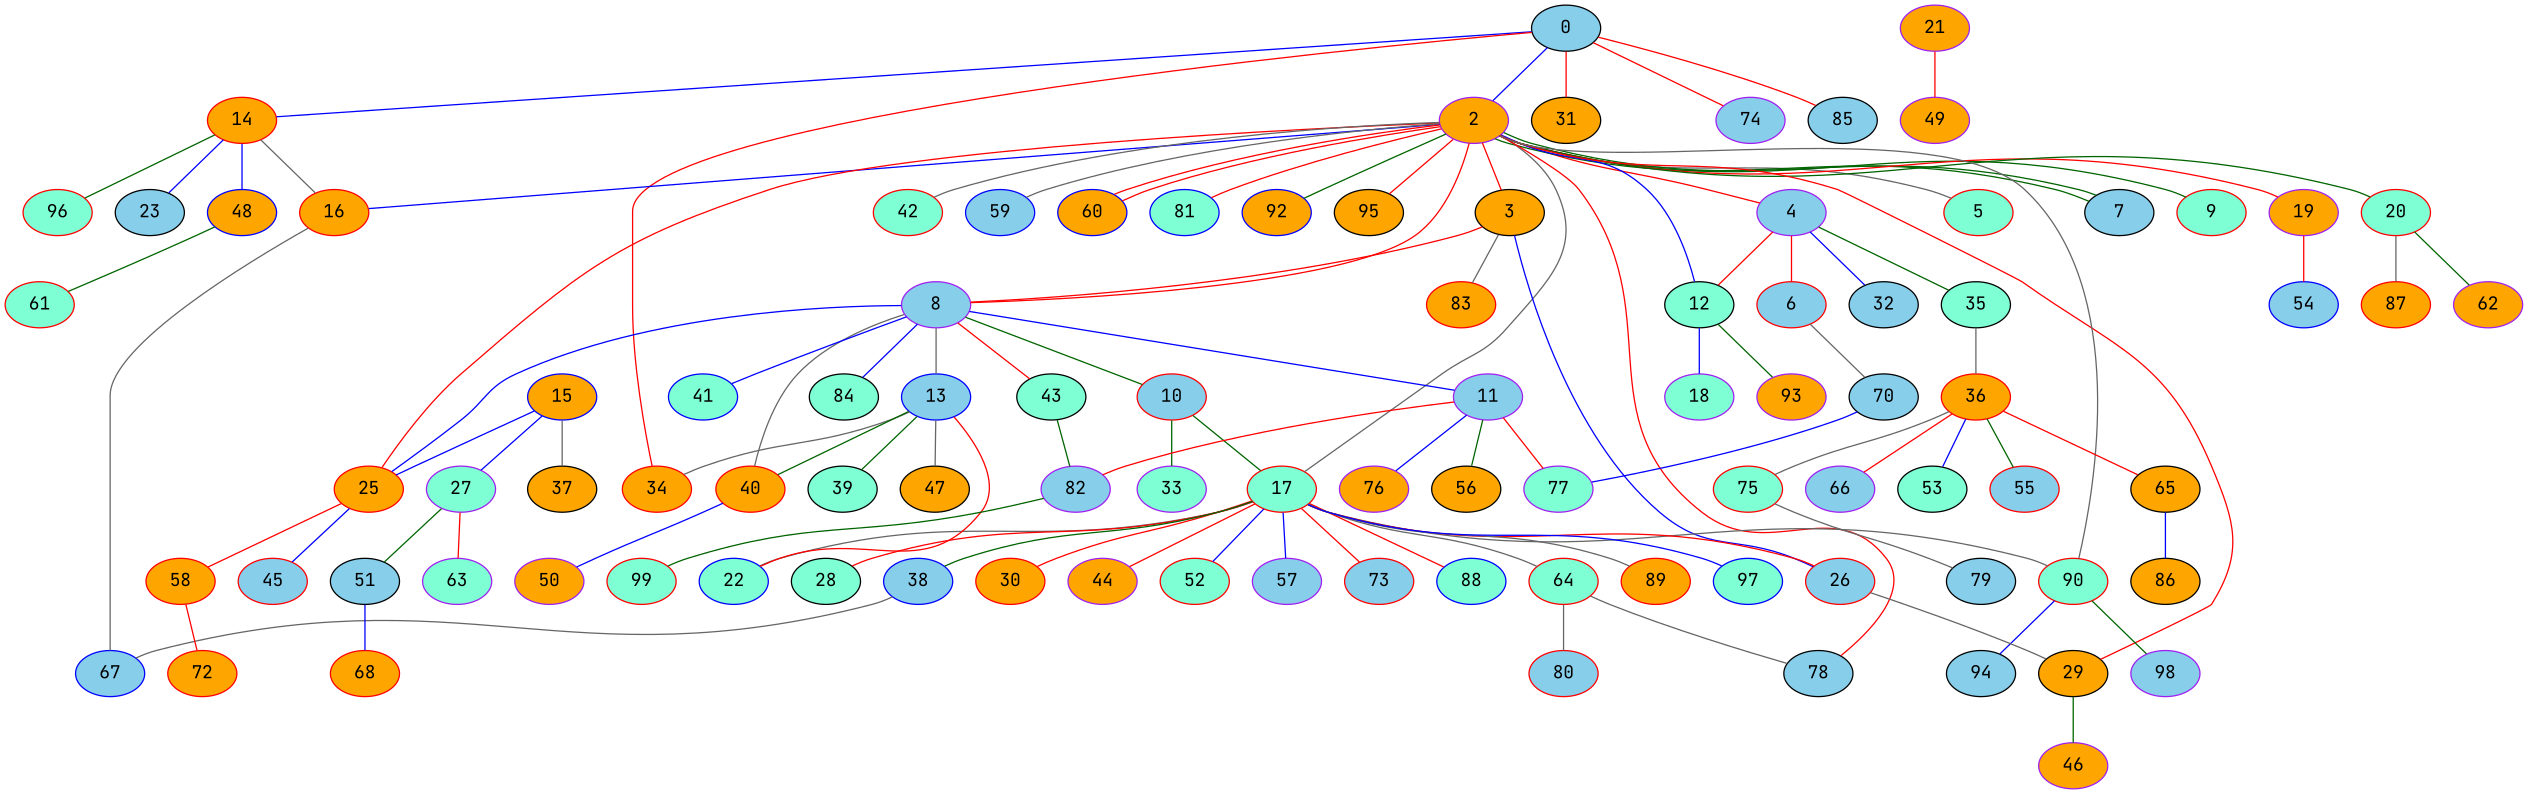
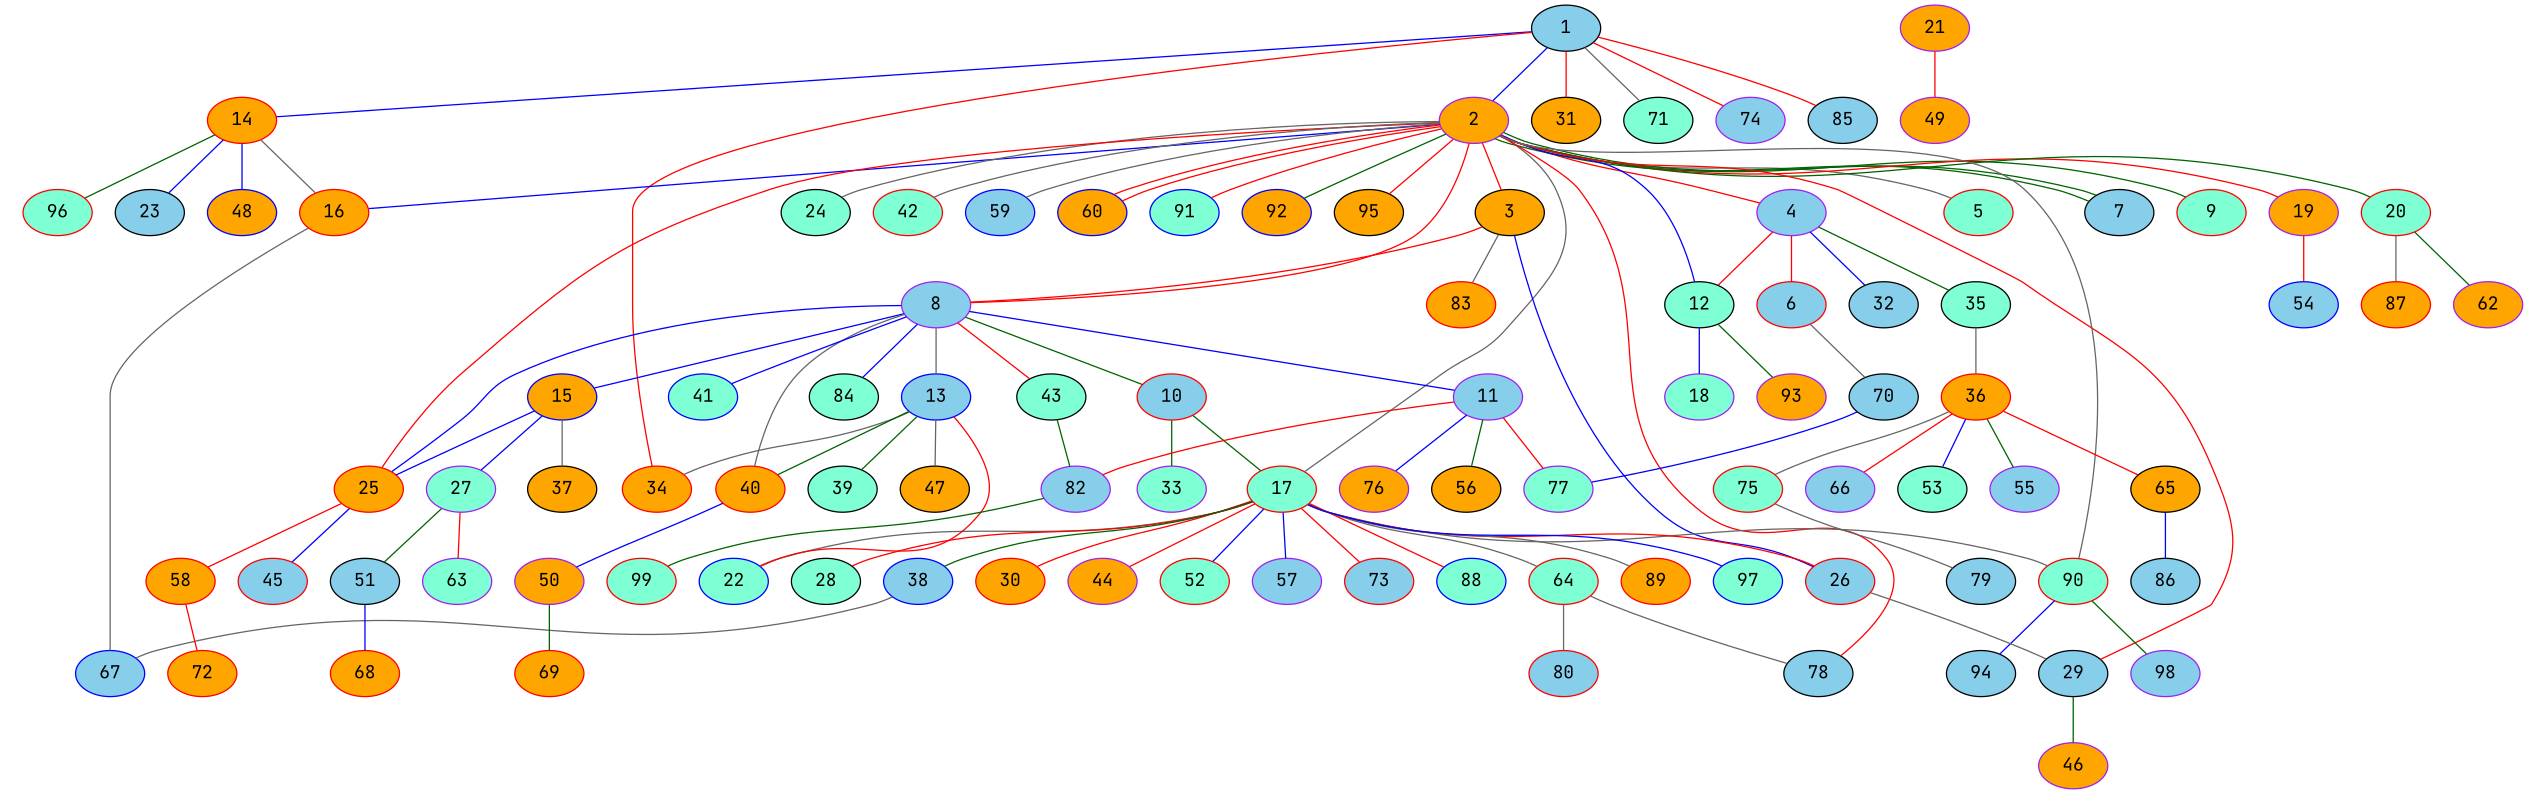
(1566, 28) -> (1566, 28)
none -> (1658, 120)
none -> (816, 213)
(1185, 213) -> (1185, 213)
(40, 305) -> none
none -> (749, 351)
(2025, 489) -> (2025, 489)
(2165, 581) -> (2165, 581)
none -> (549, 674)
(2073, 674) -> (2073, 674)
